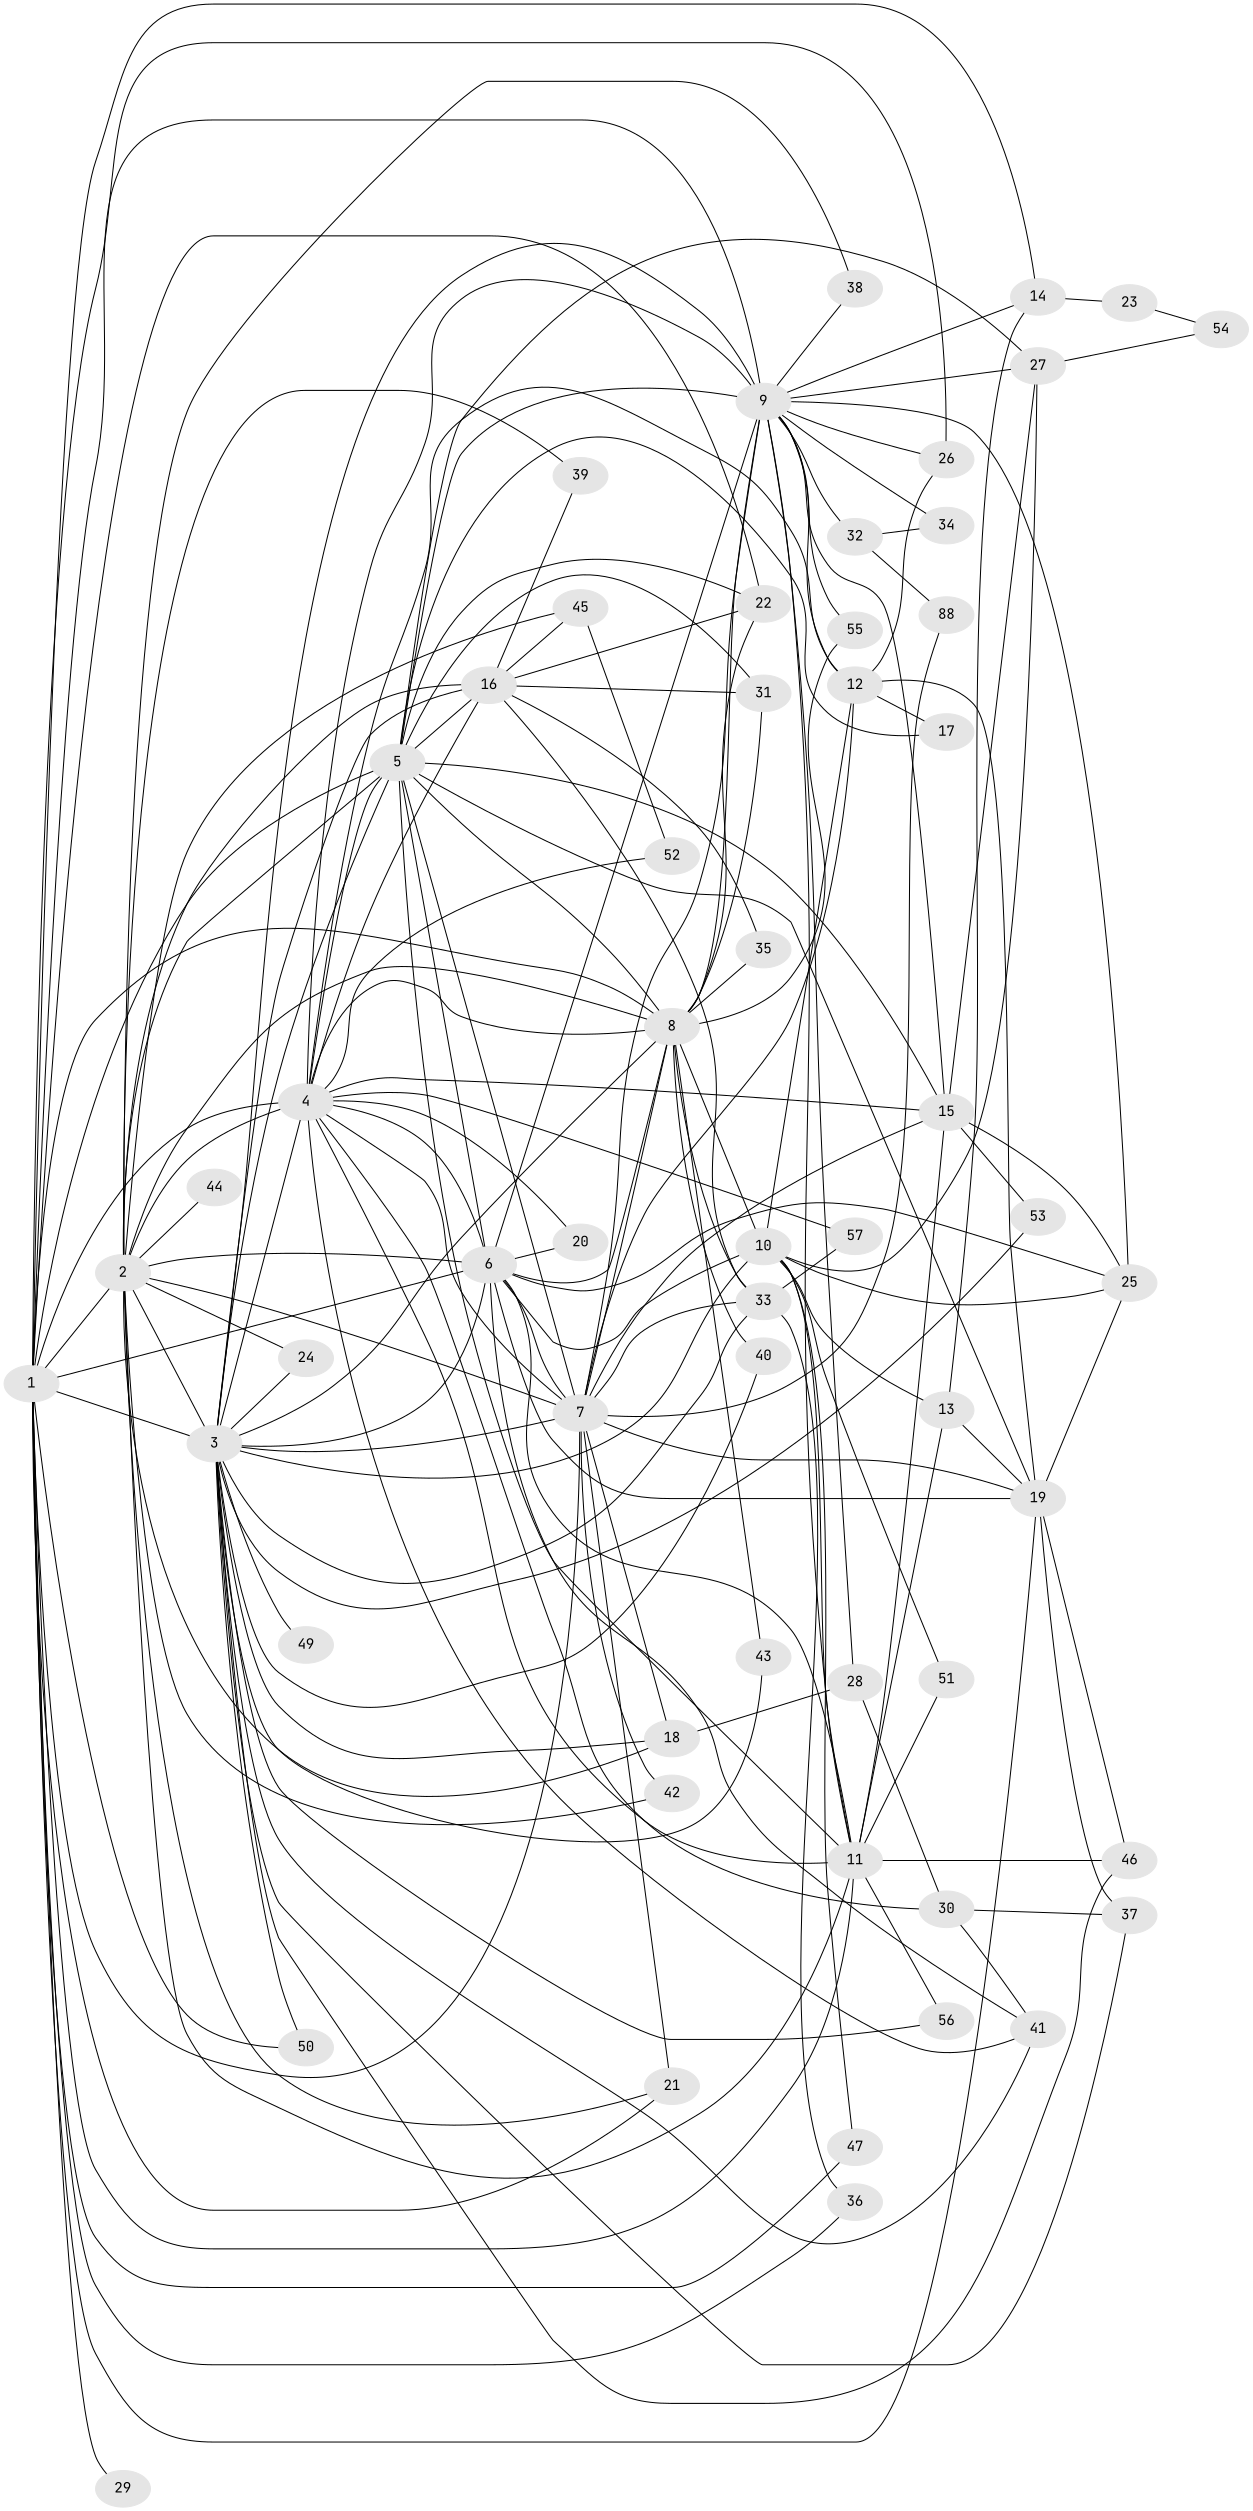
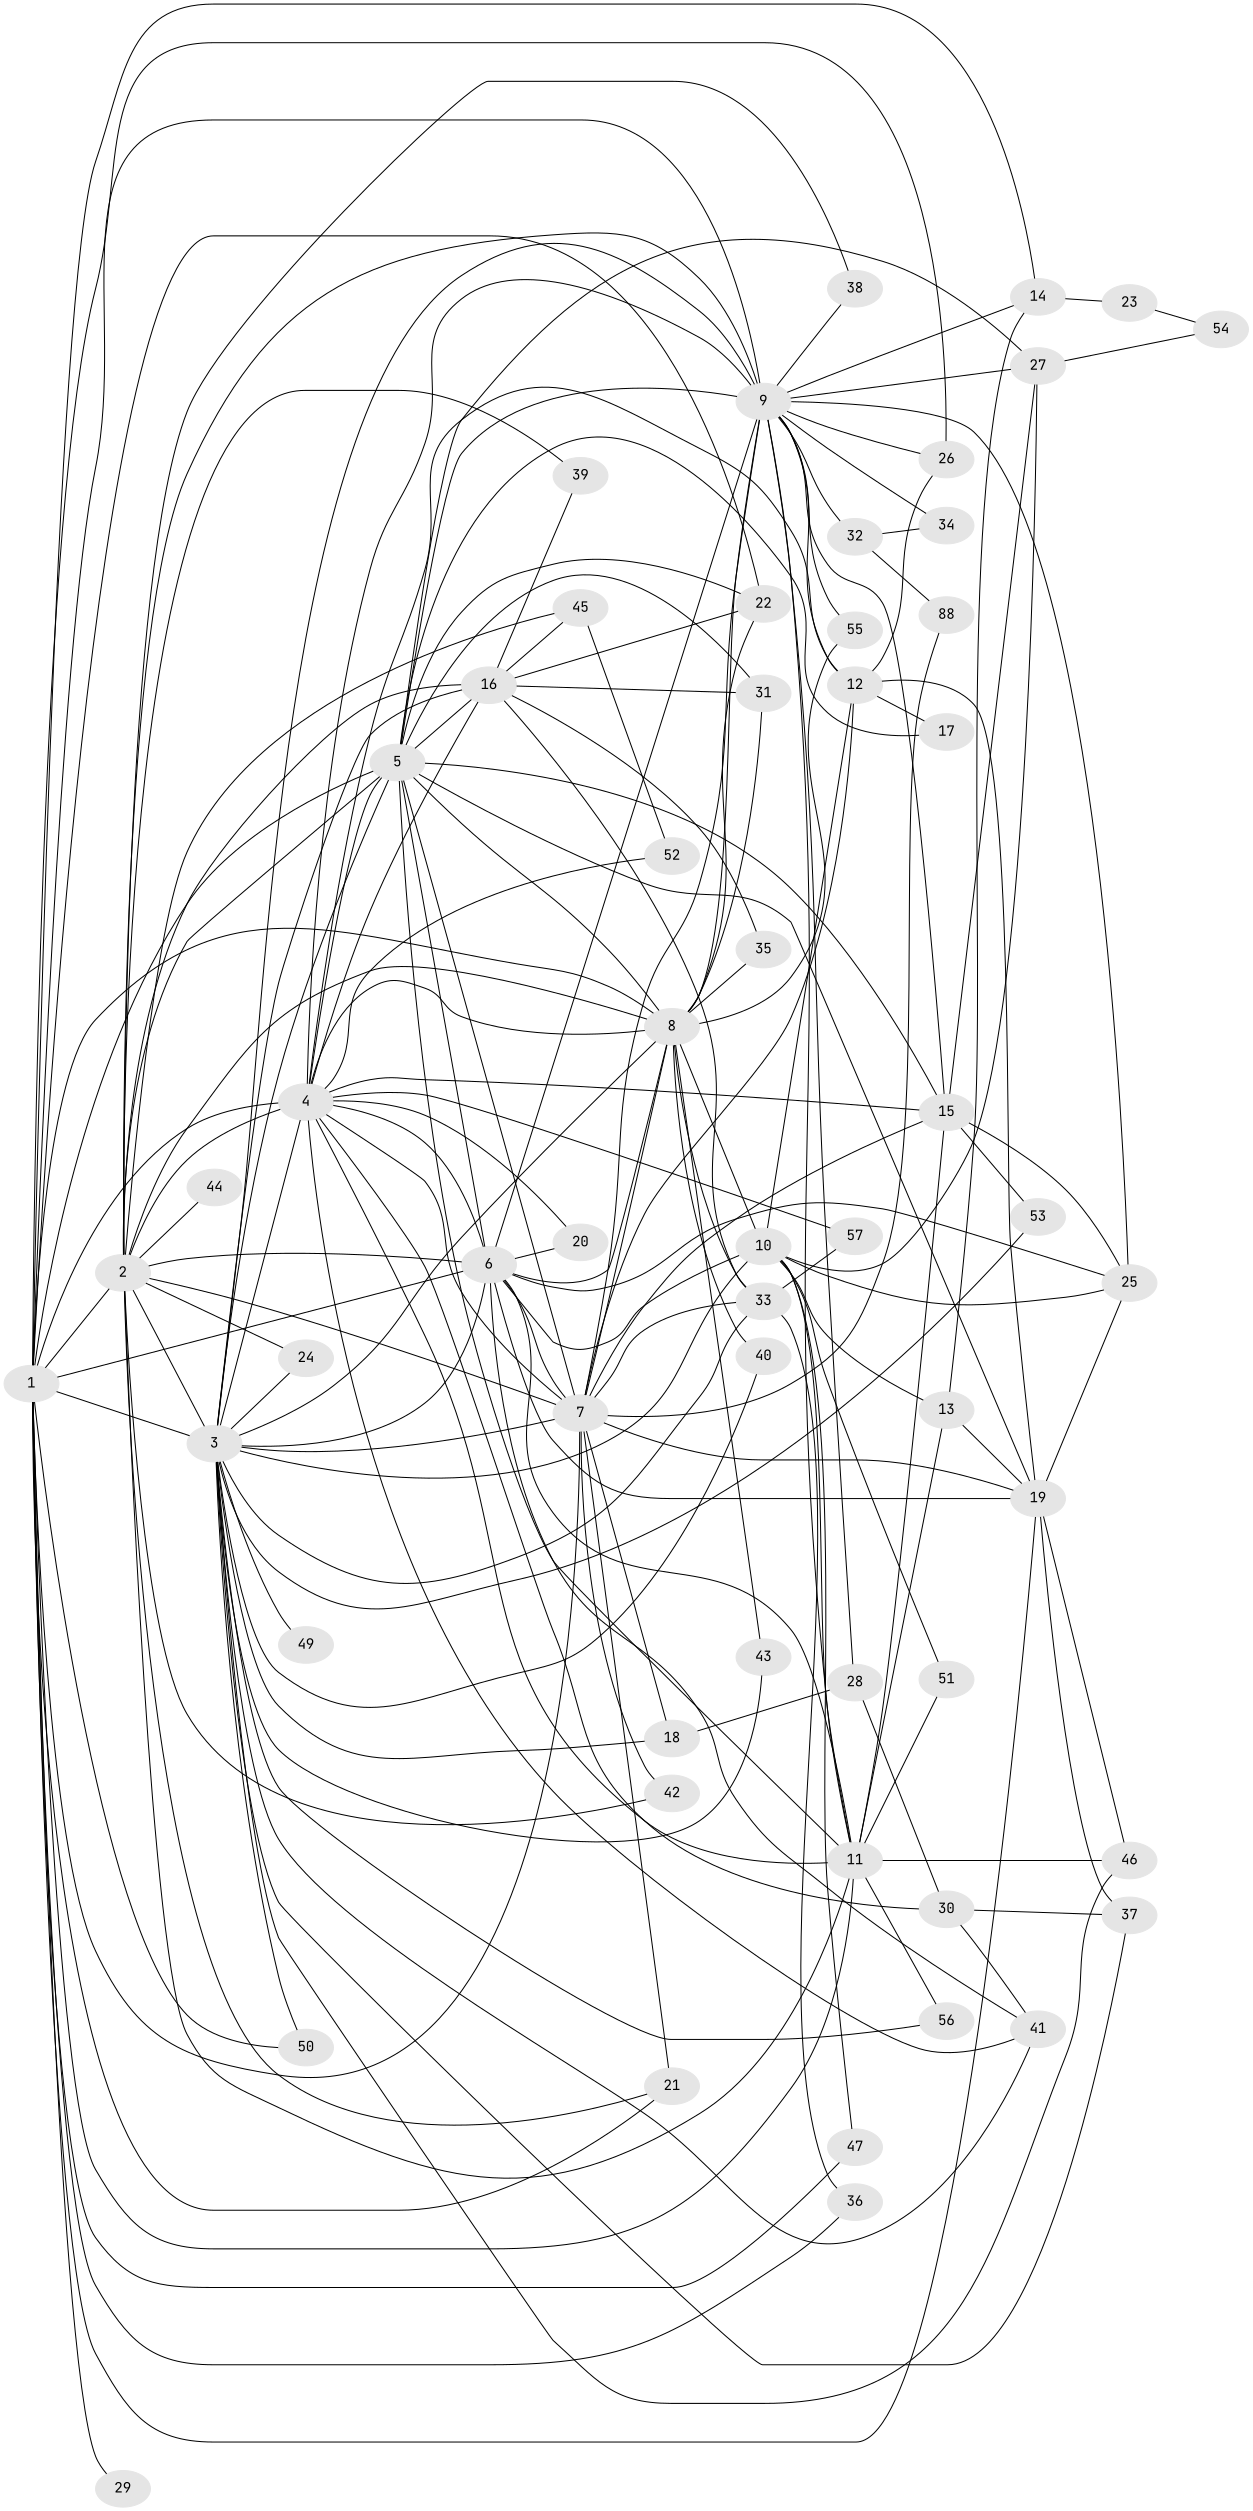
(226, 1692) -> (181, 492)
